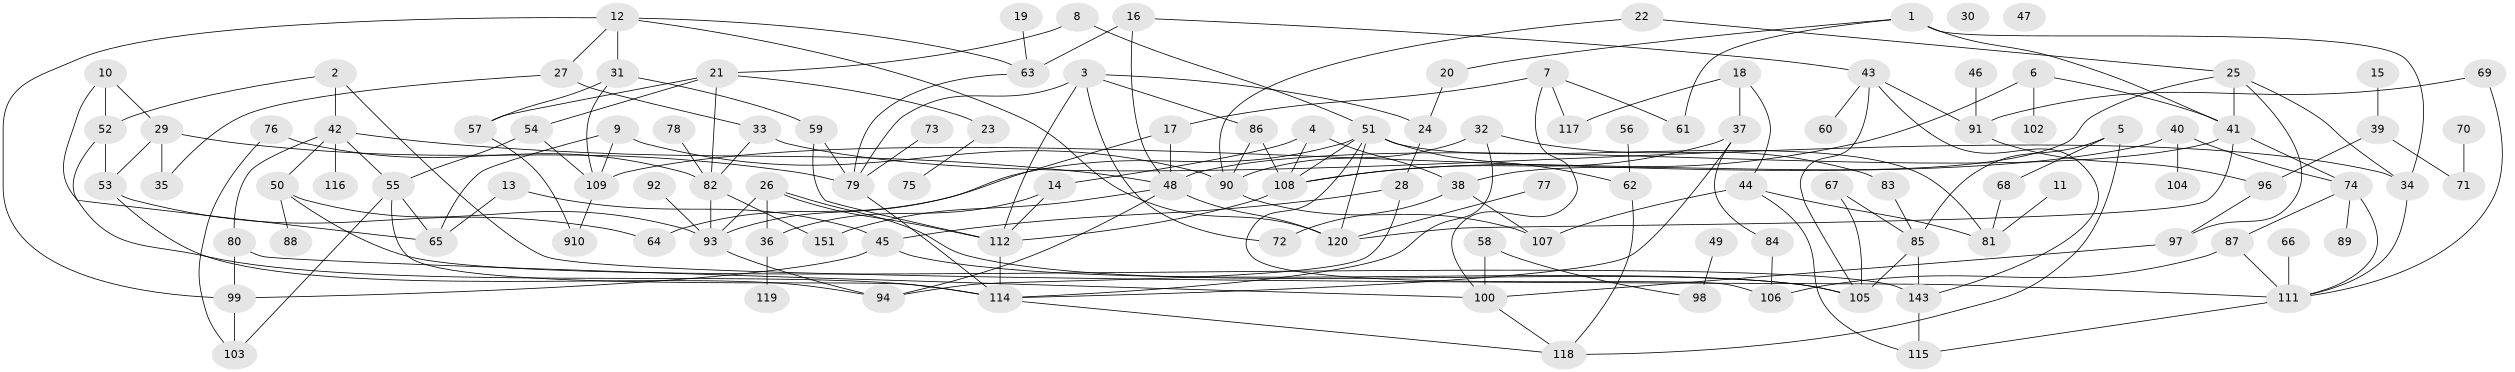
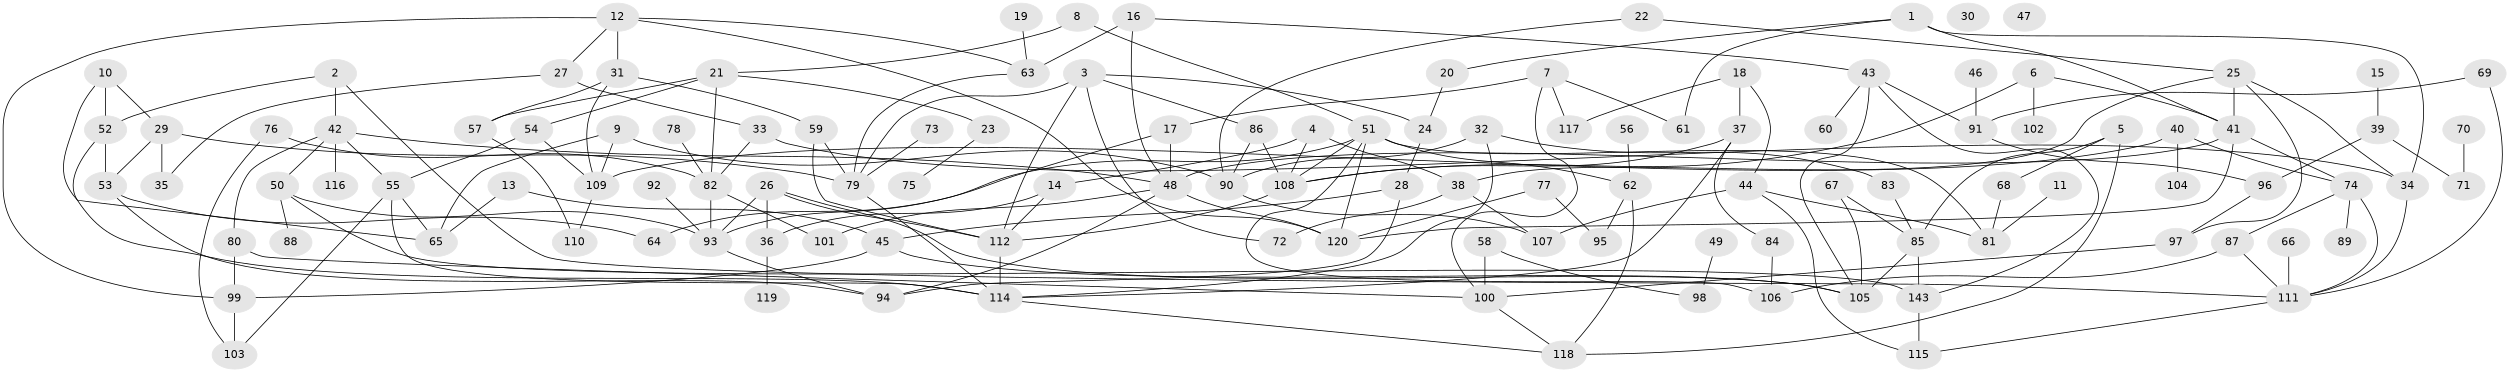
(575, 242) -> (575, 242)
(825, 242) -> (825, 242)
none -> (1601, 242)
